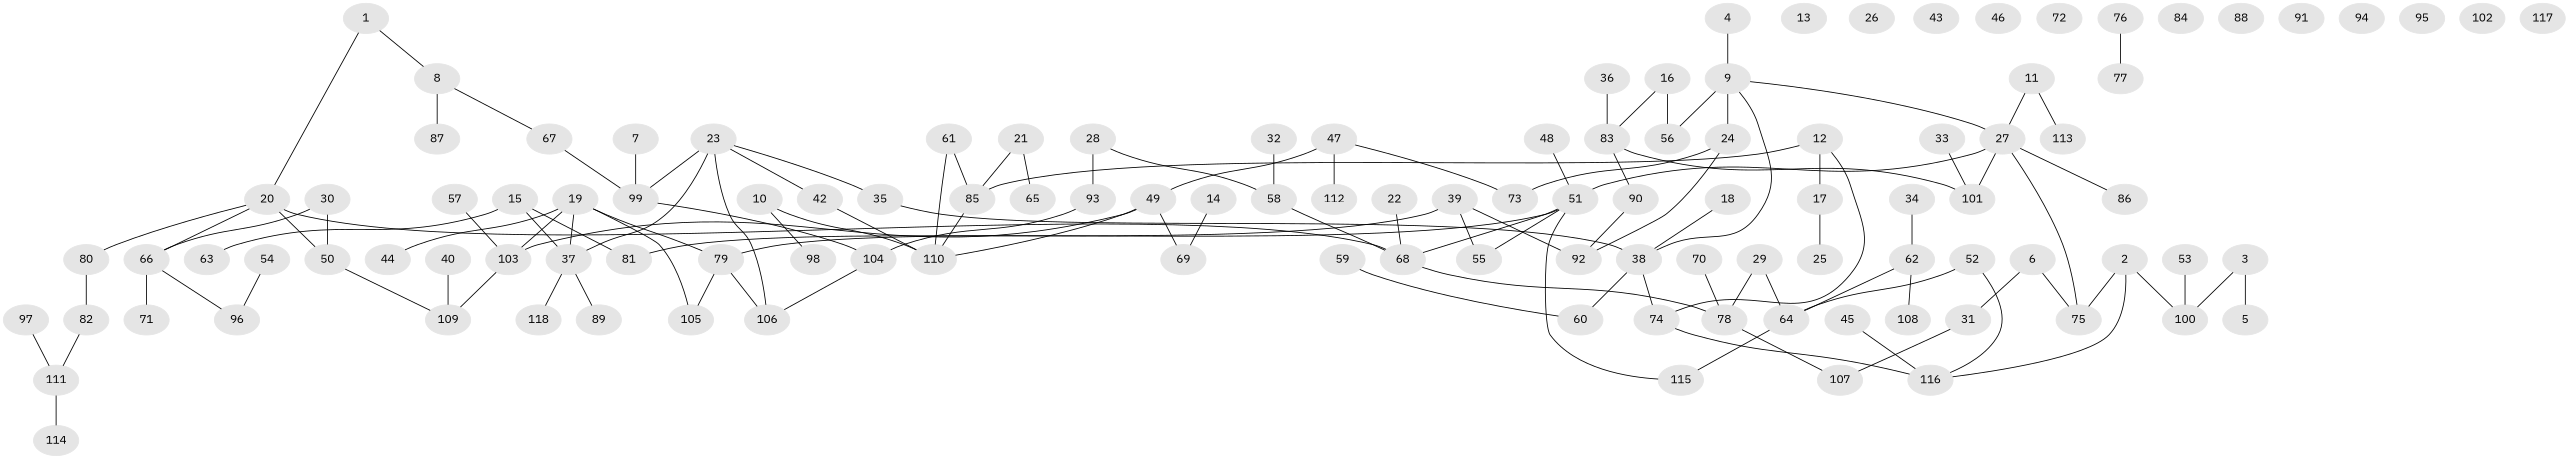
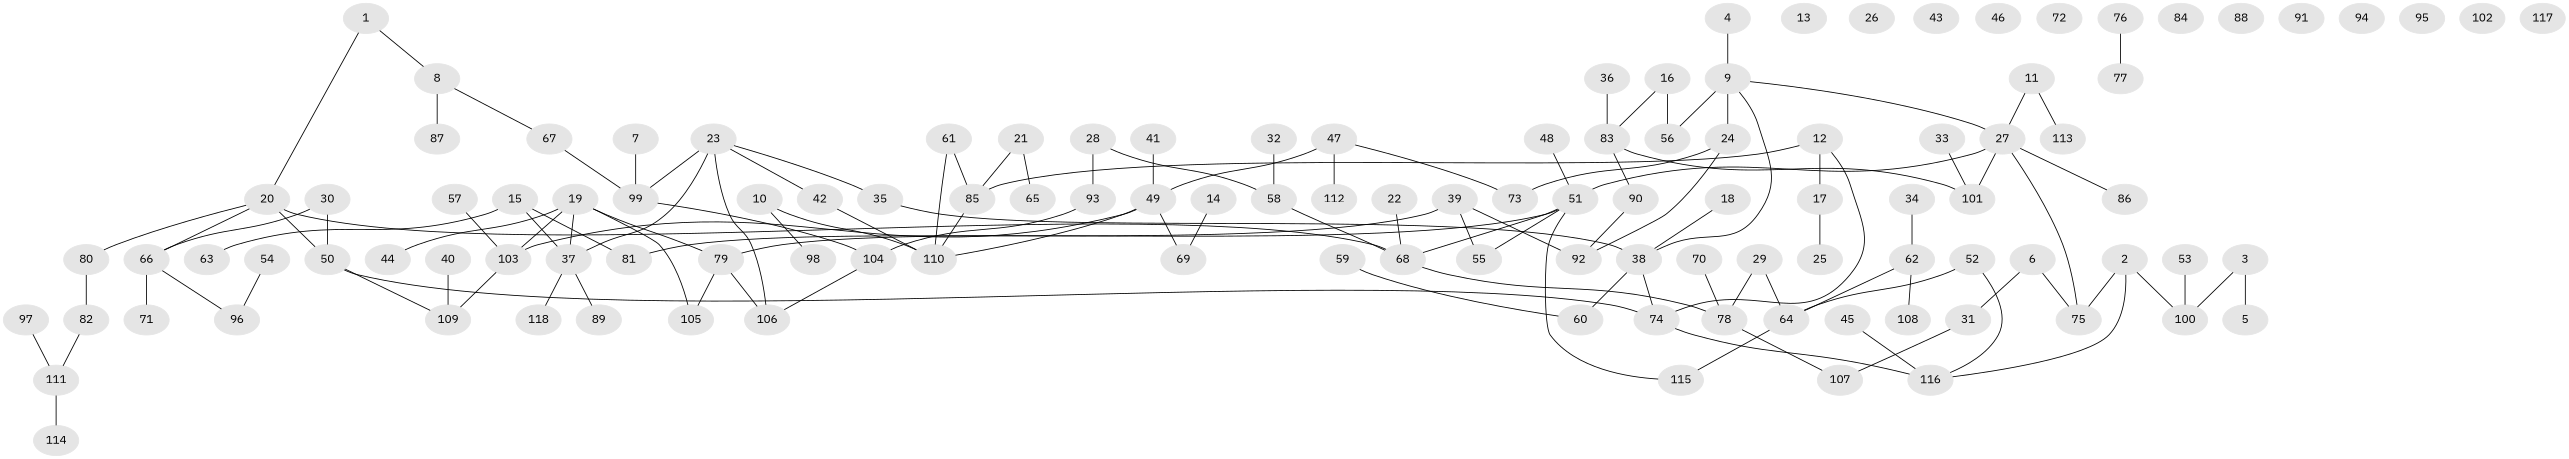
none -> (1153, 139)
none -> (990, 297)
